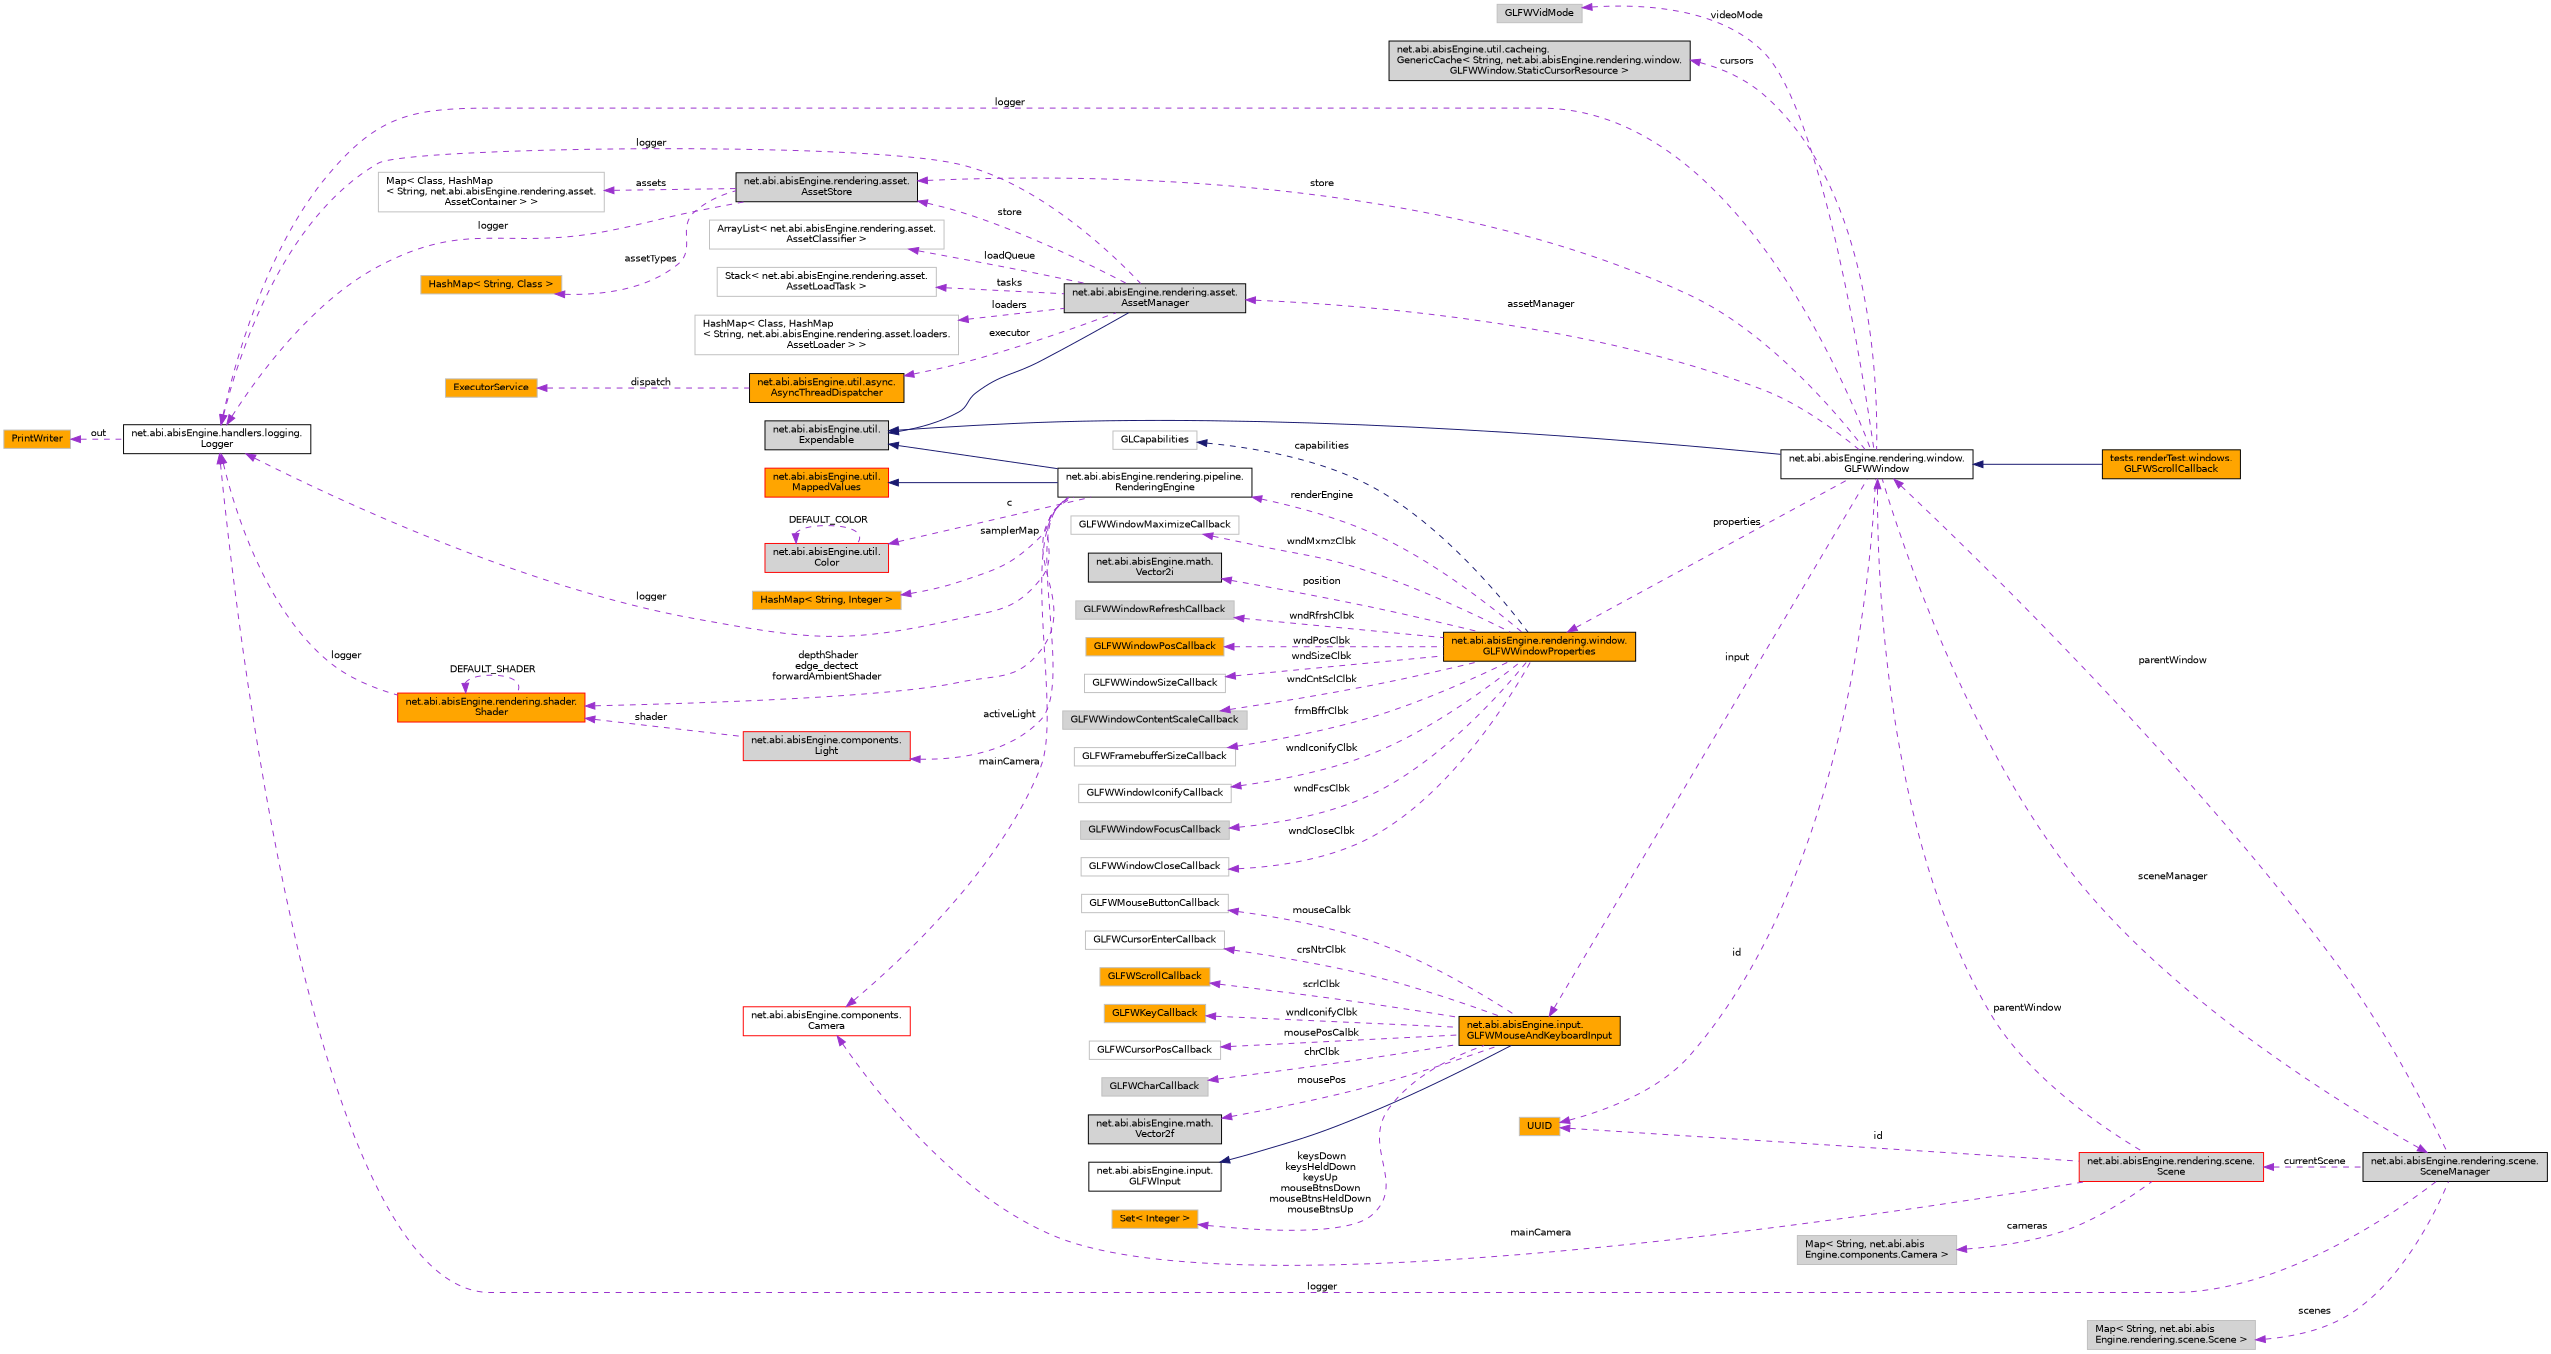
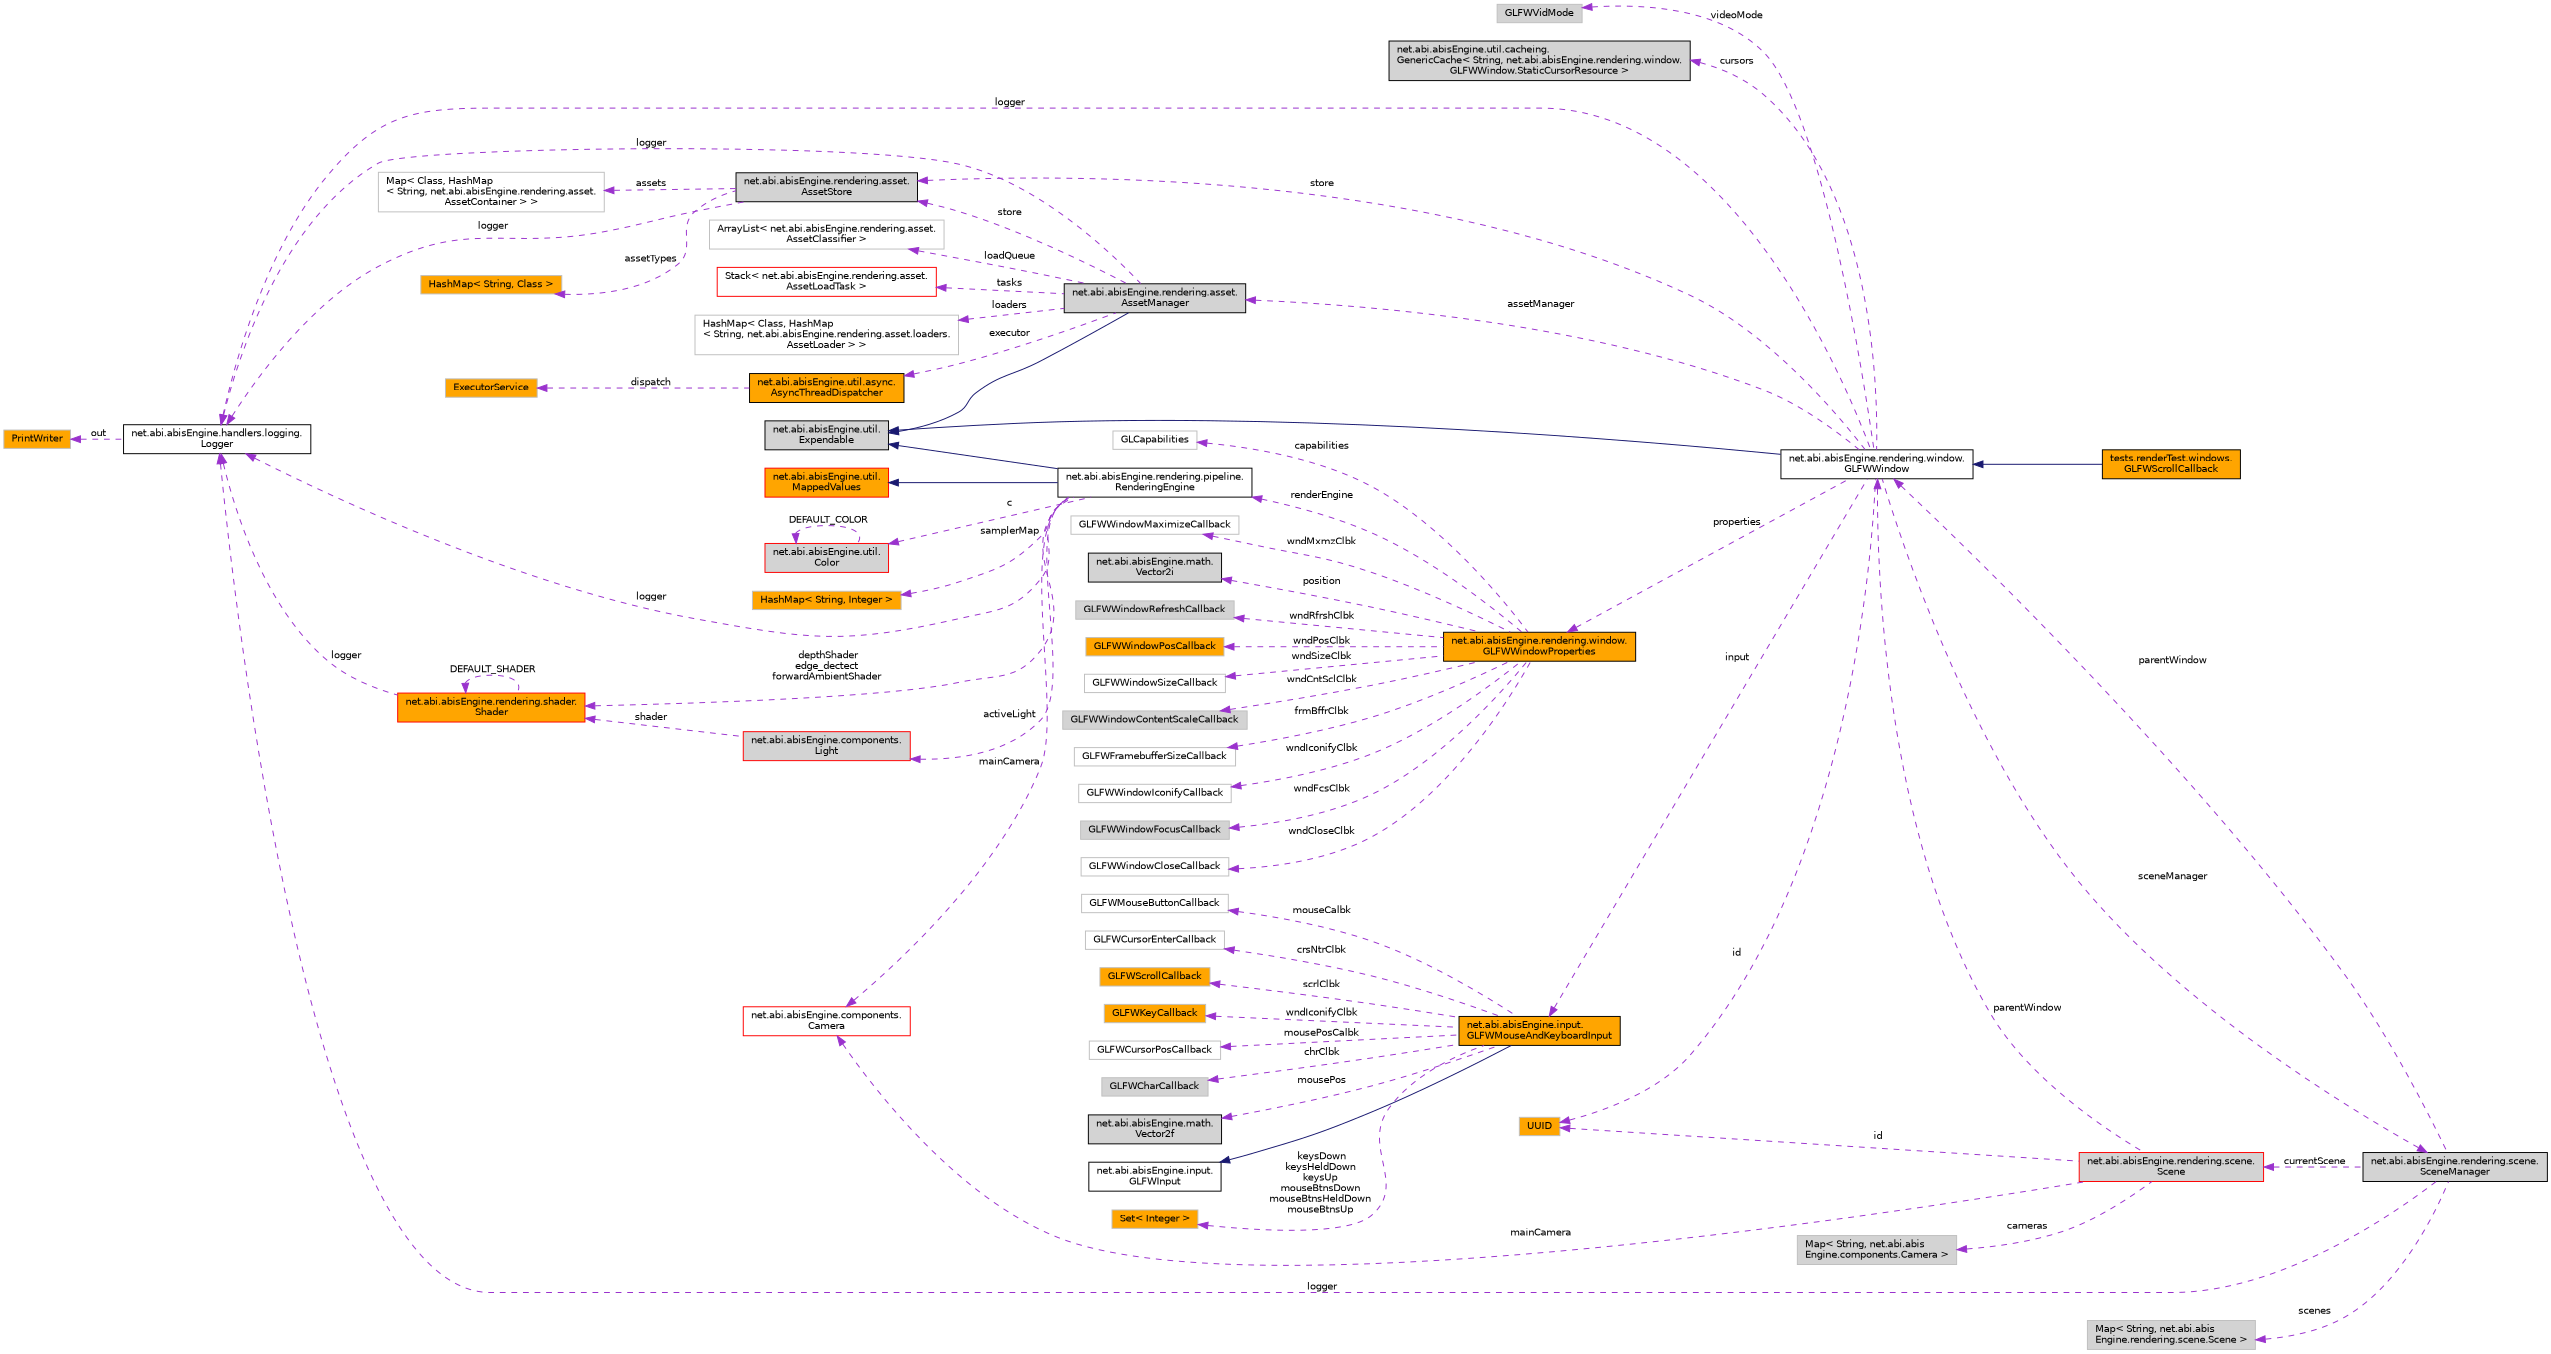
(827, 282) -> (827, 282)
(1390, 498) -> (1390, 498)
